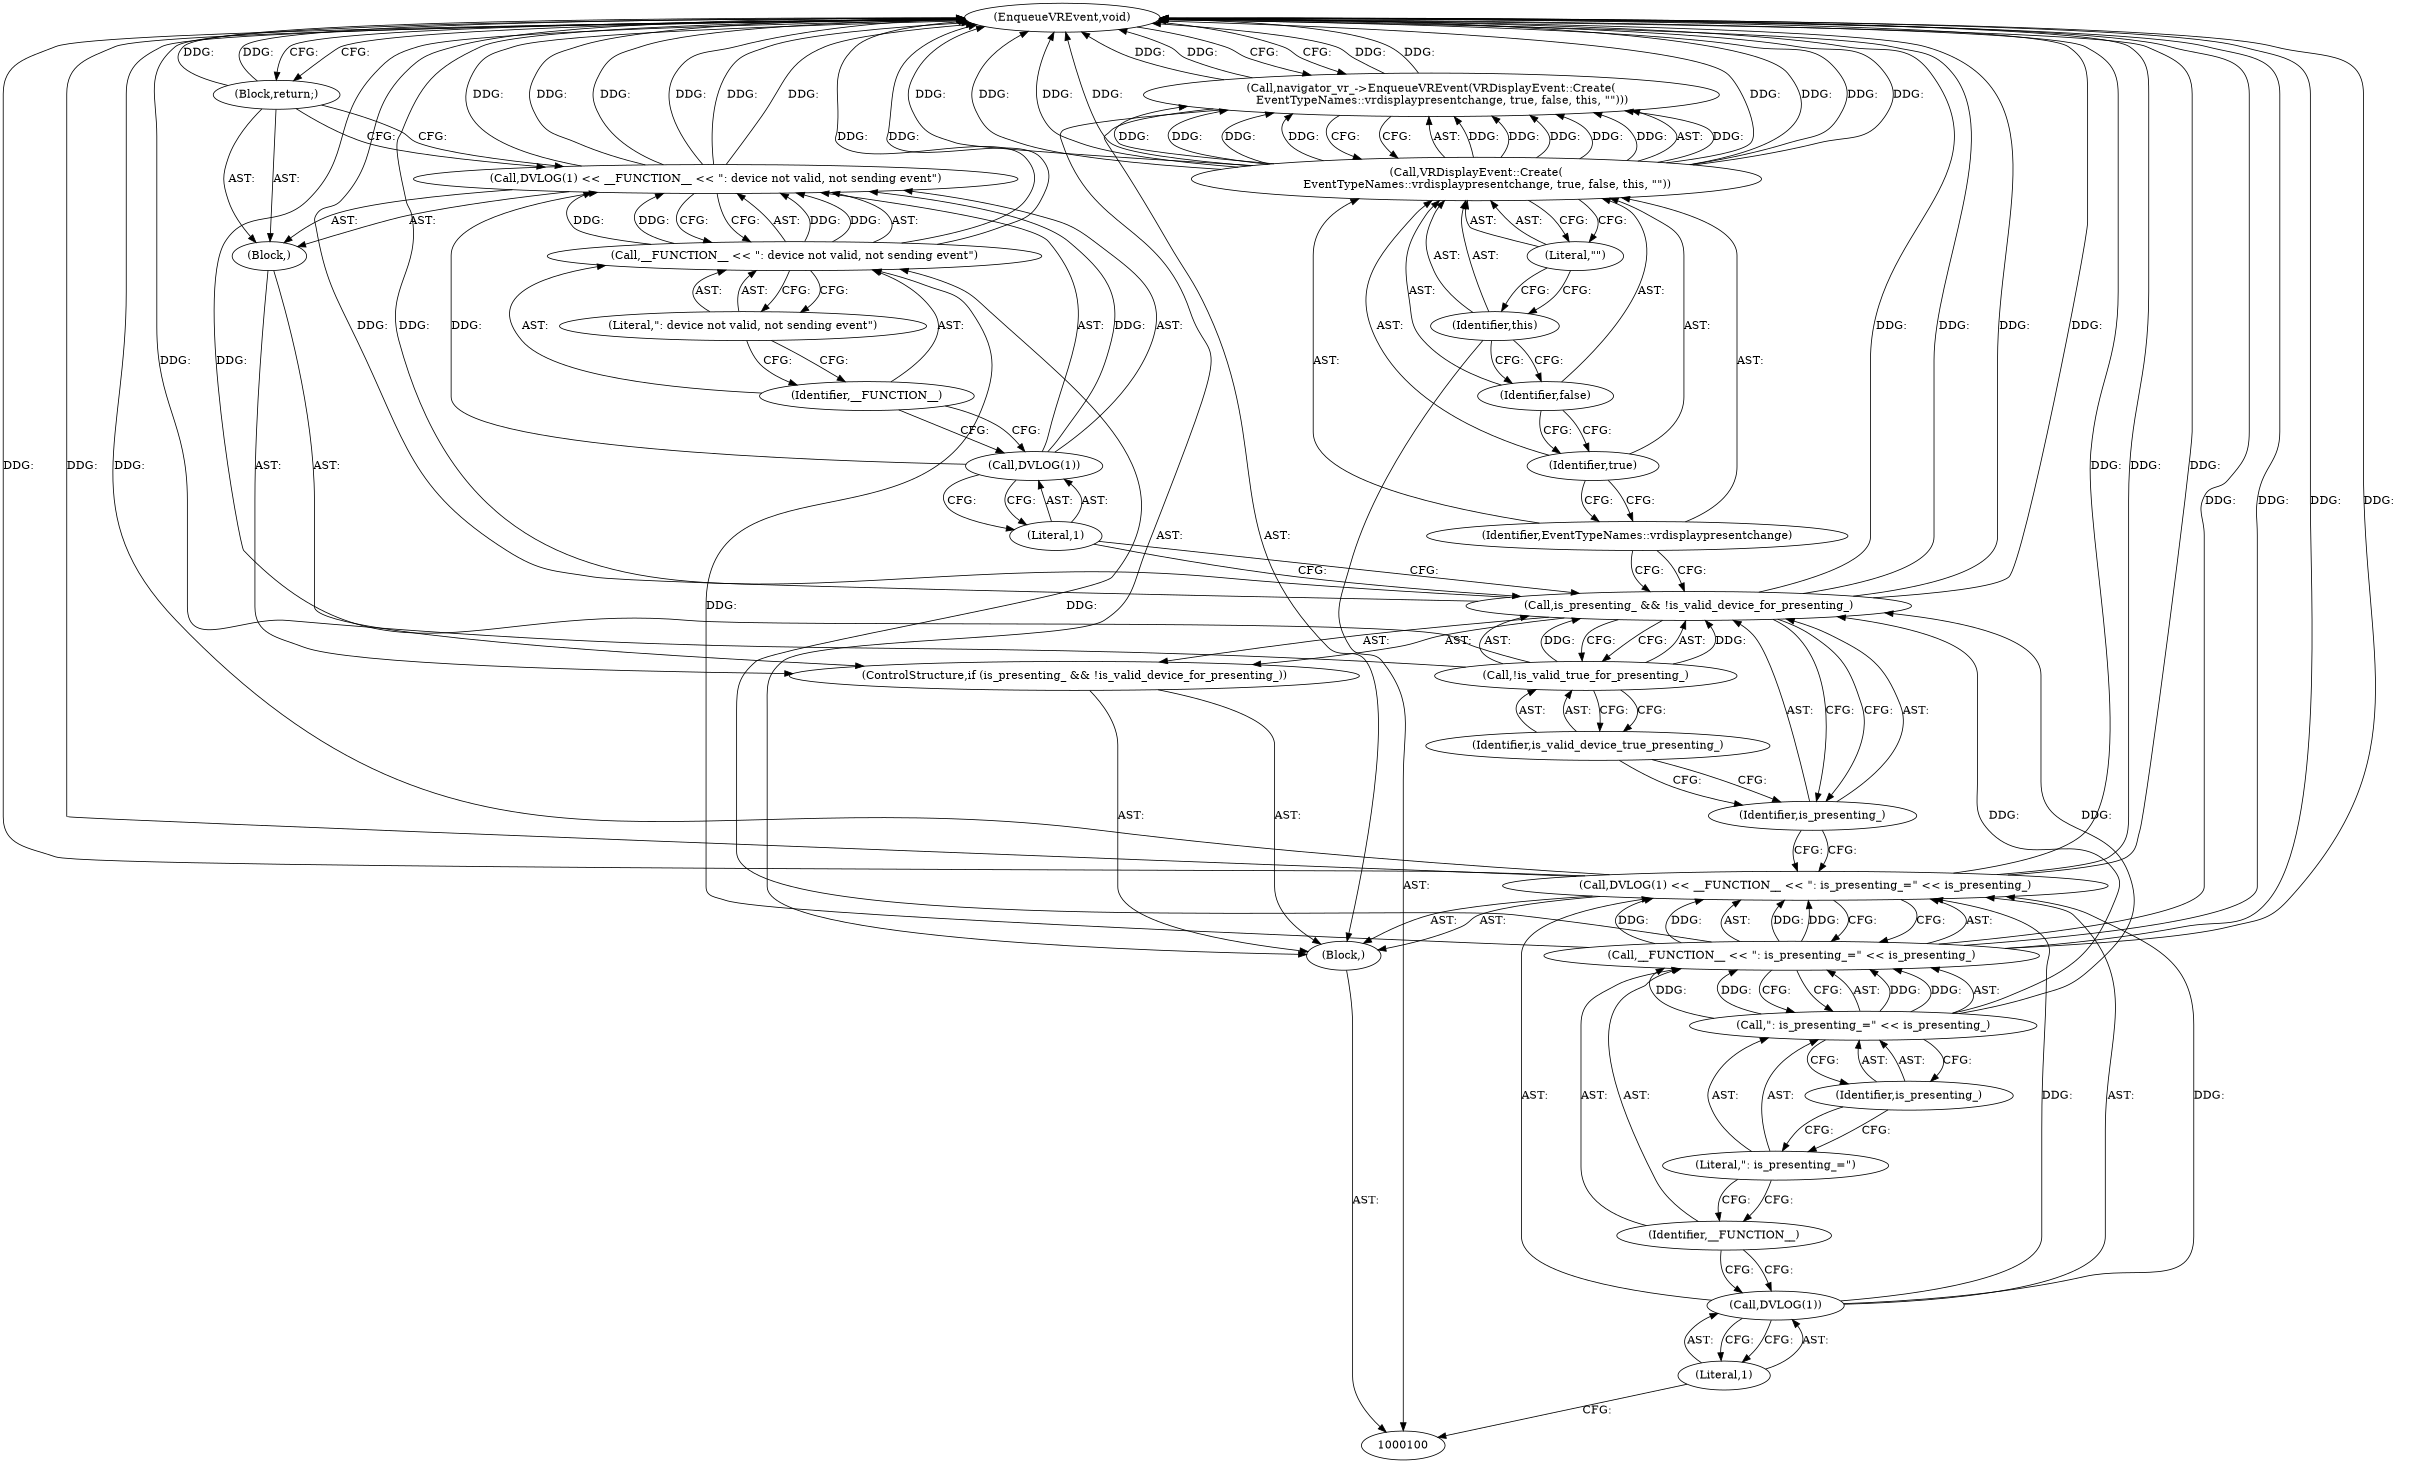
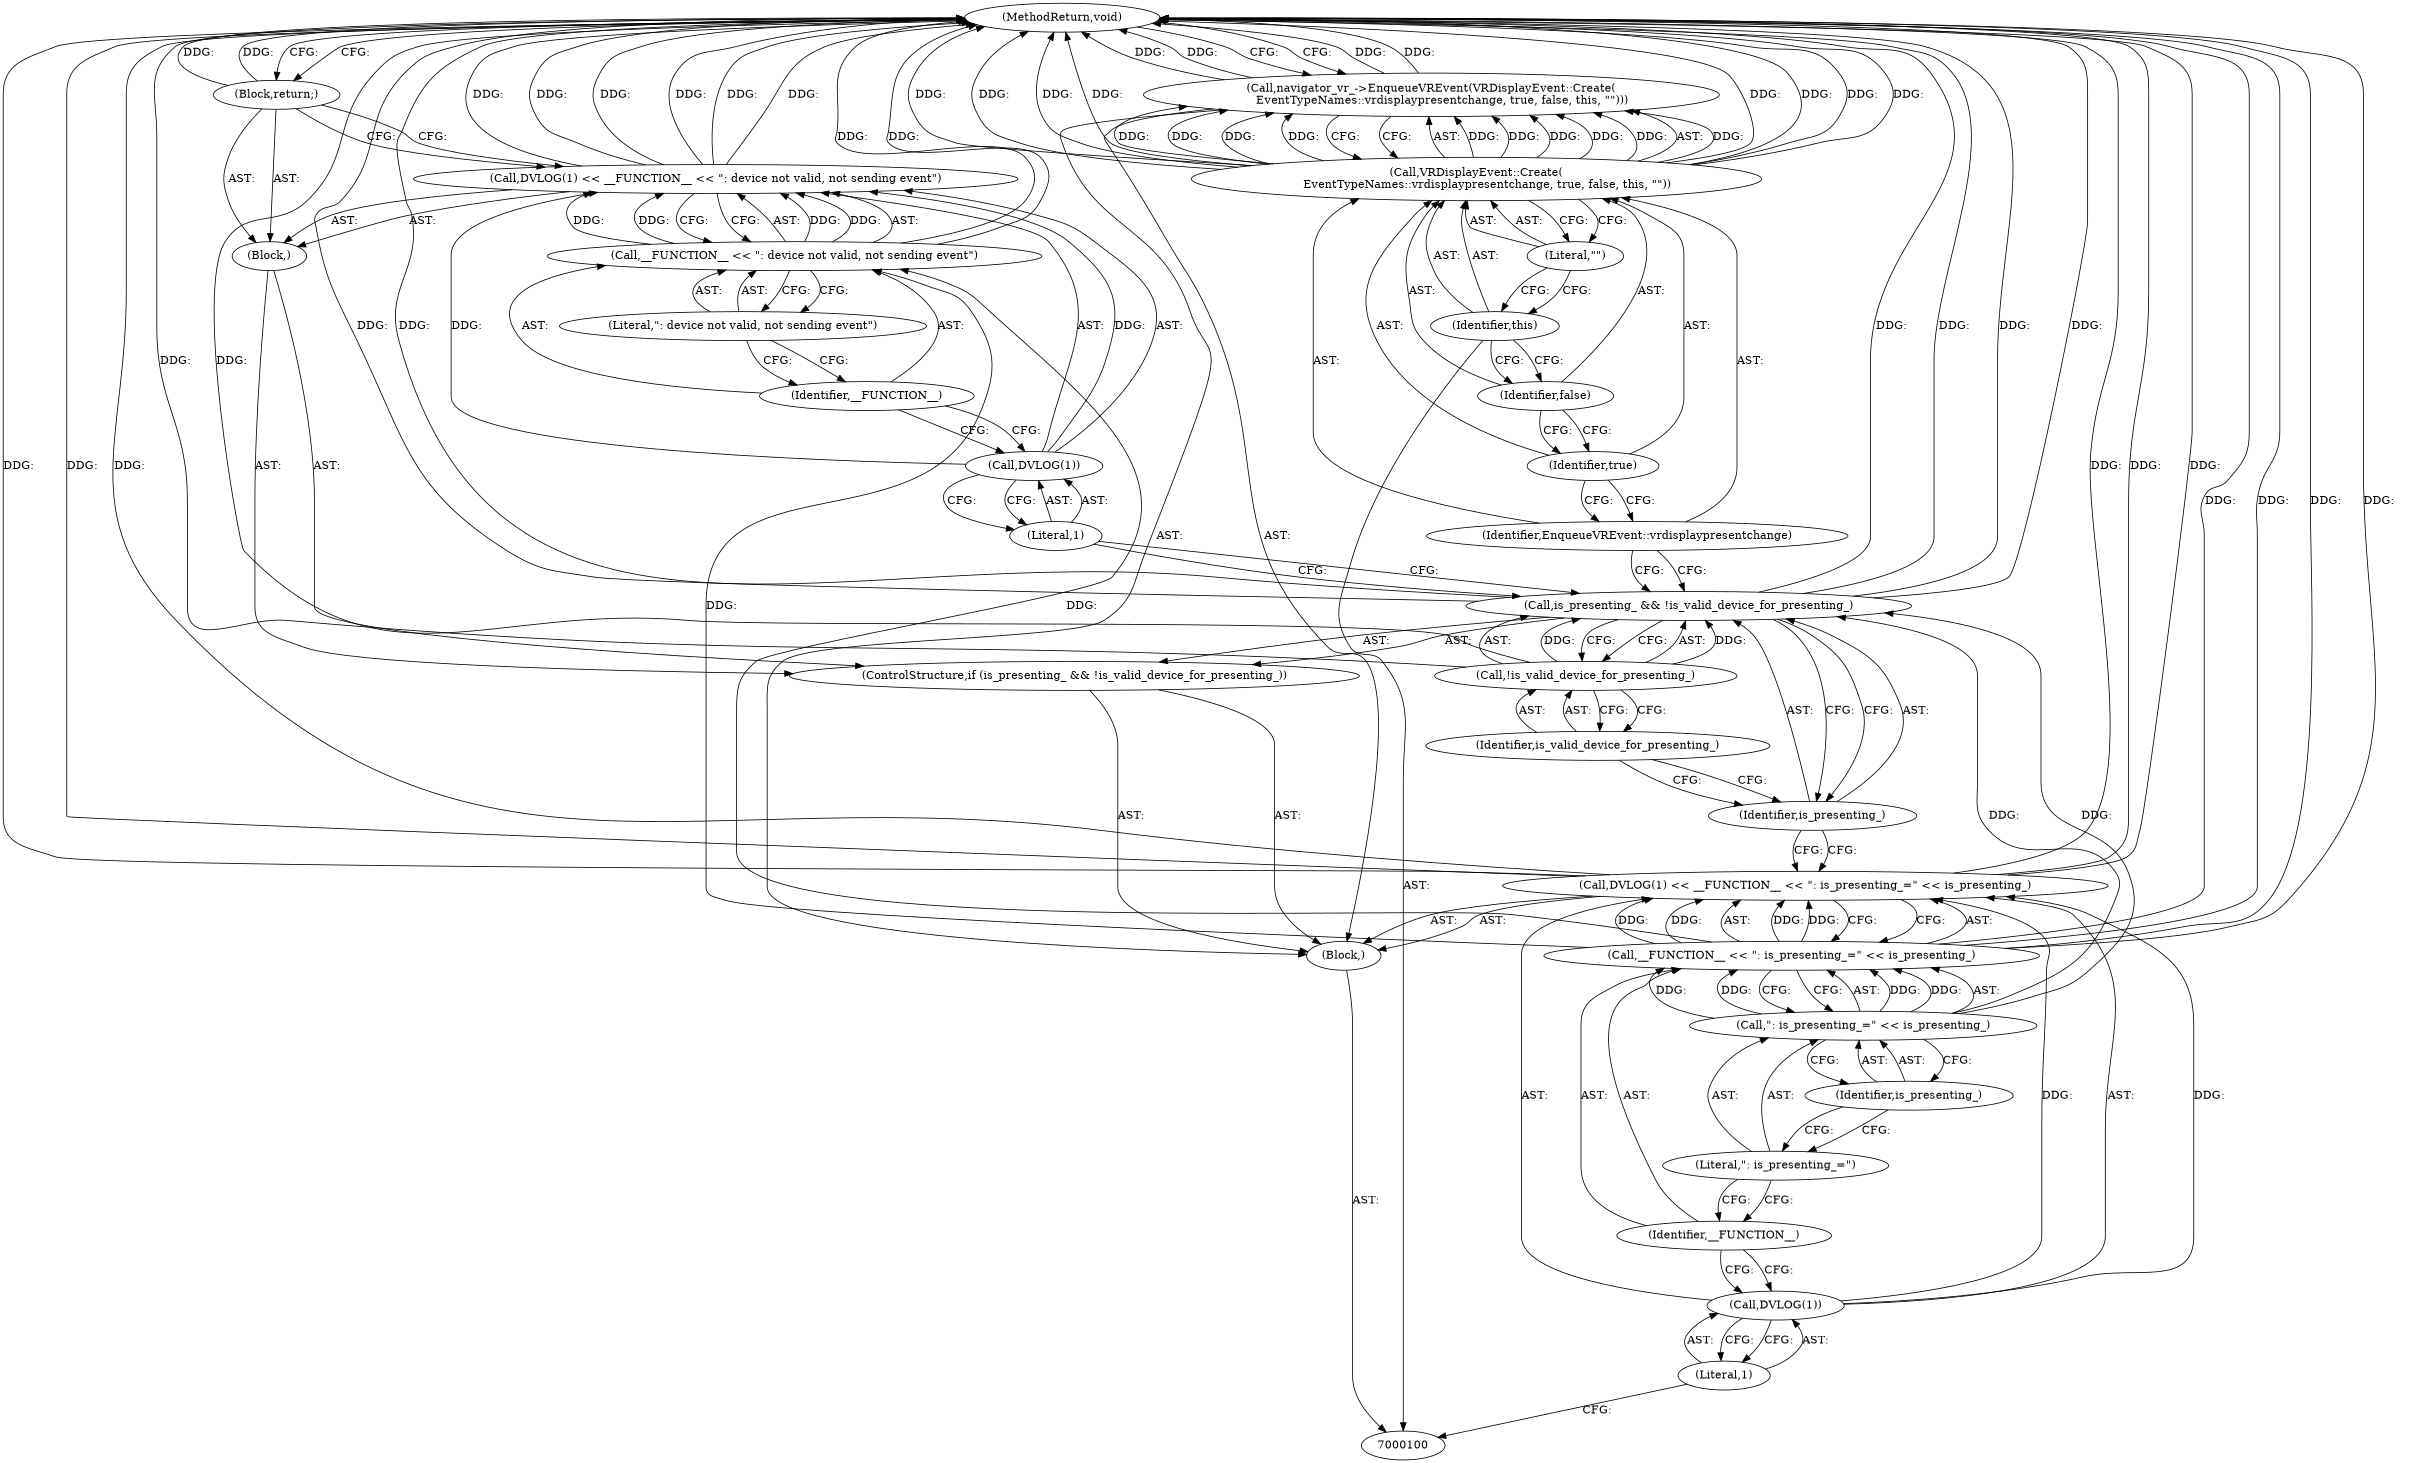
(1062, 18) -> (1062, 18)
(1637, 536) -> (1637, 536)
(1586, 676) -> (1586, 676)
(1598, 746) -> (1598, 746)
(1403, 1445) -> (1403, 1445)
